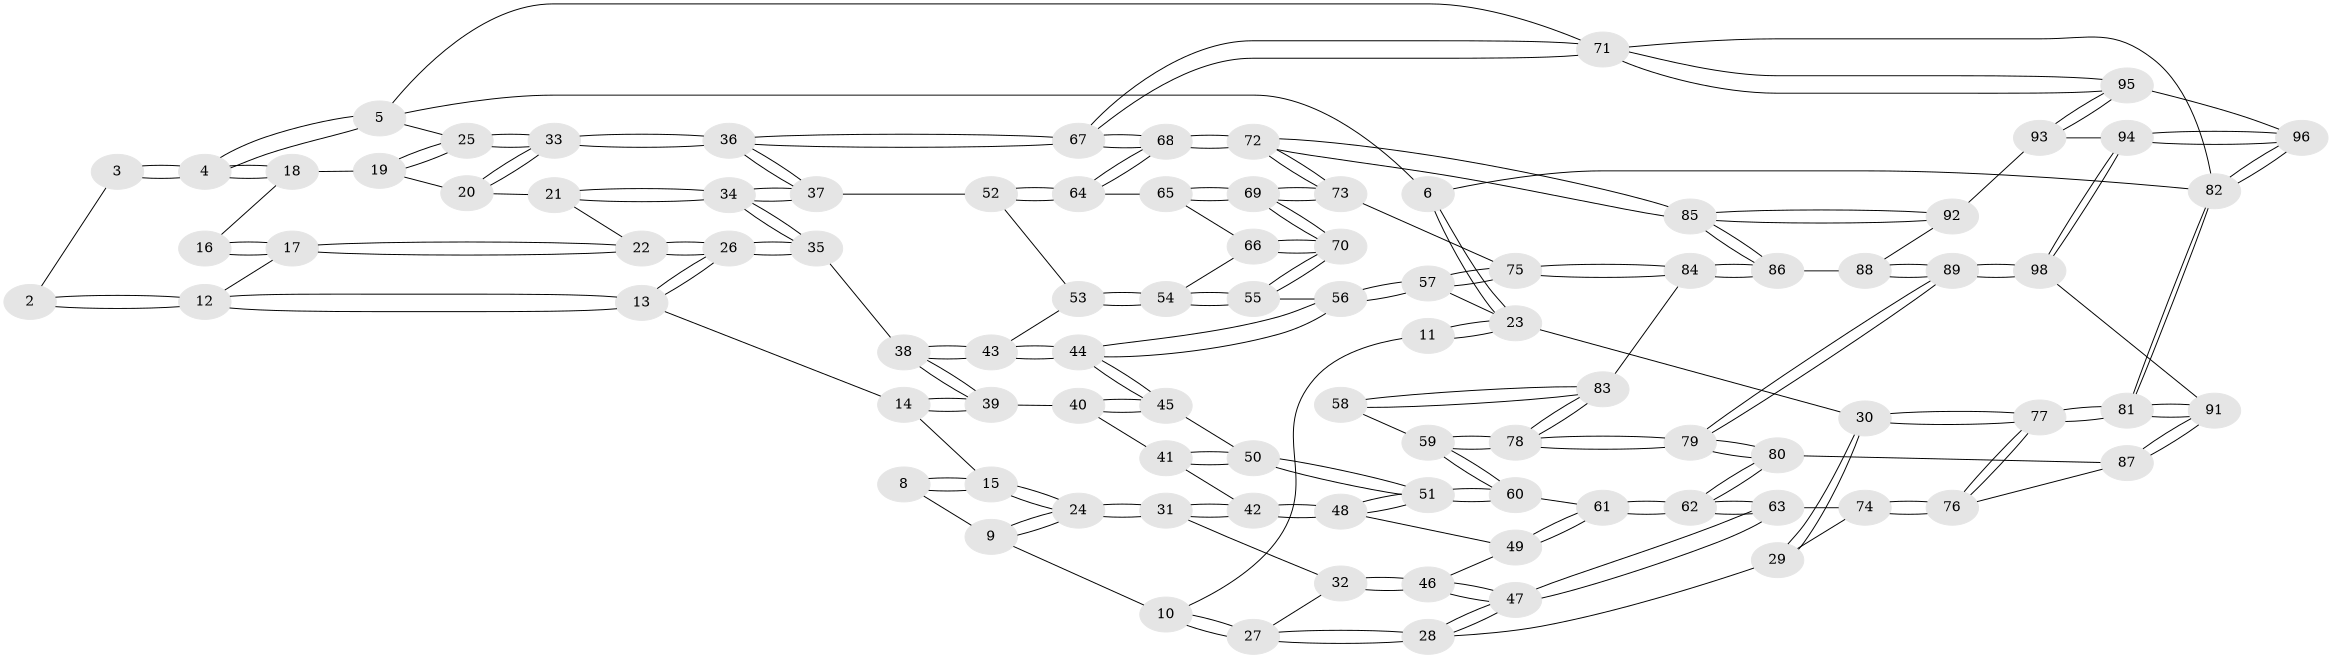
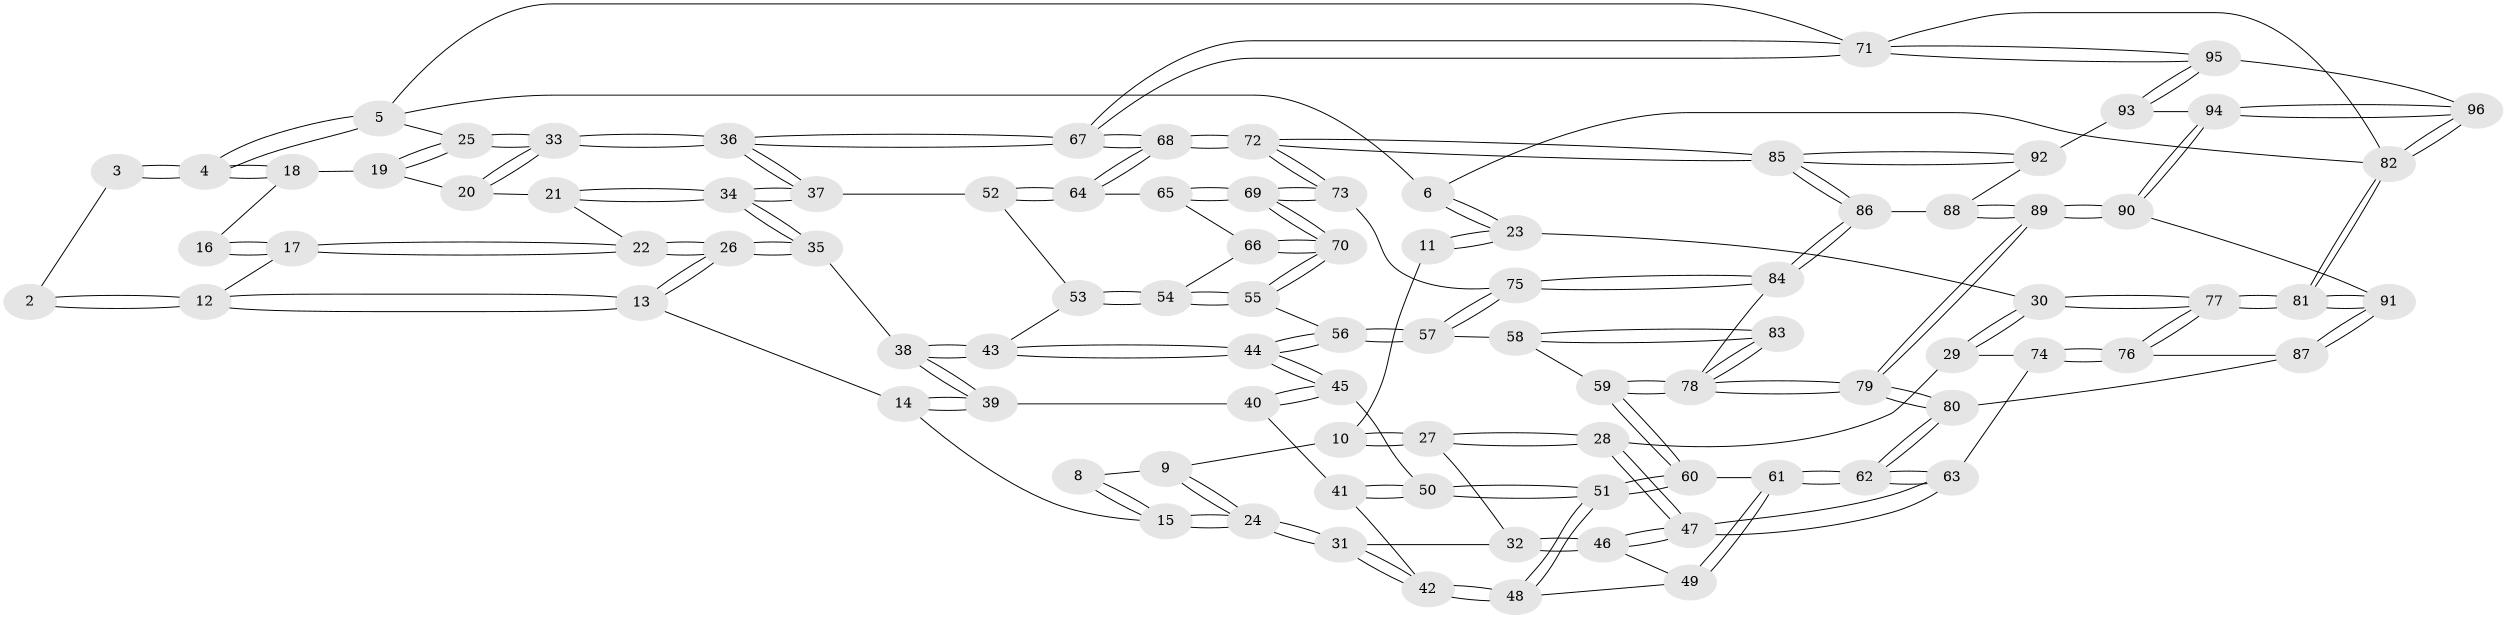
(2040, 271) -> (2127, 212)
(1472, 303) -> (1472, 337)
(1647, 330) -> (1739, 323)
